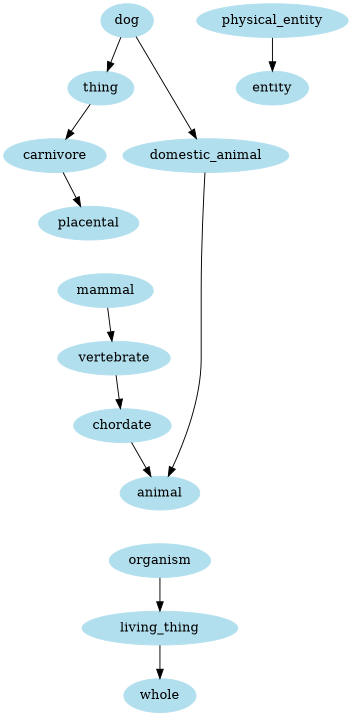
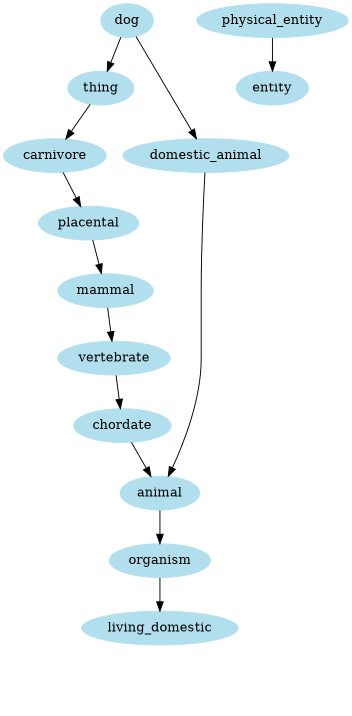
none -> (96, 252)
none -> (160, 522)
(160, 628) -> (160, 628)
(160, 696) -> none
